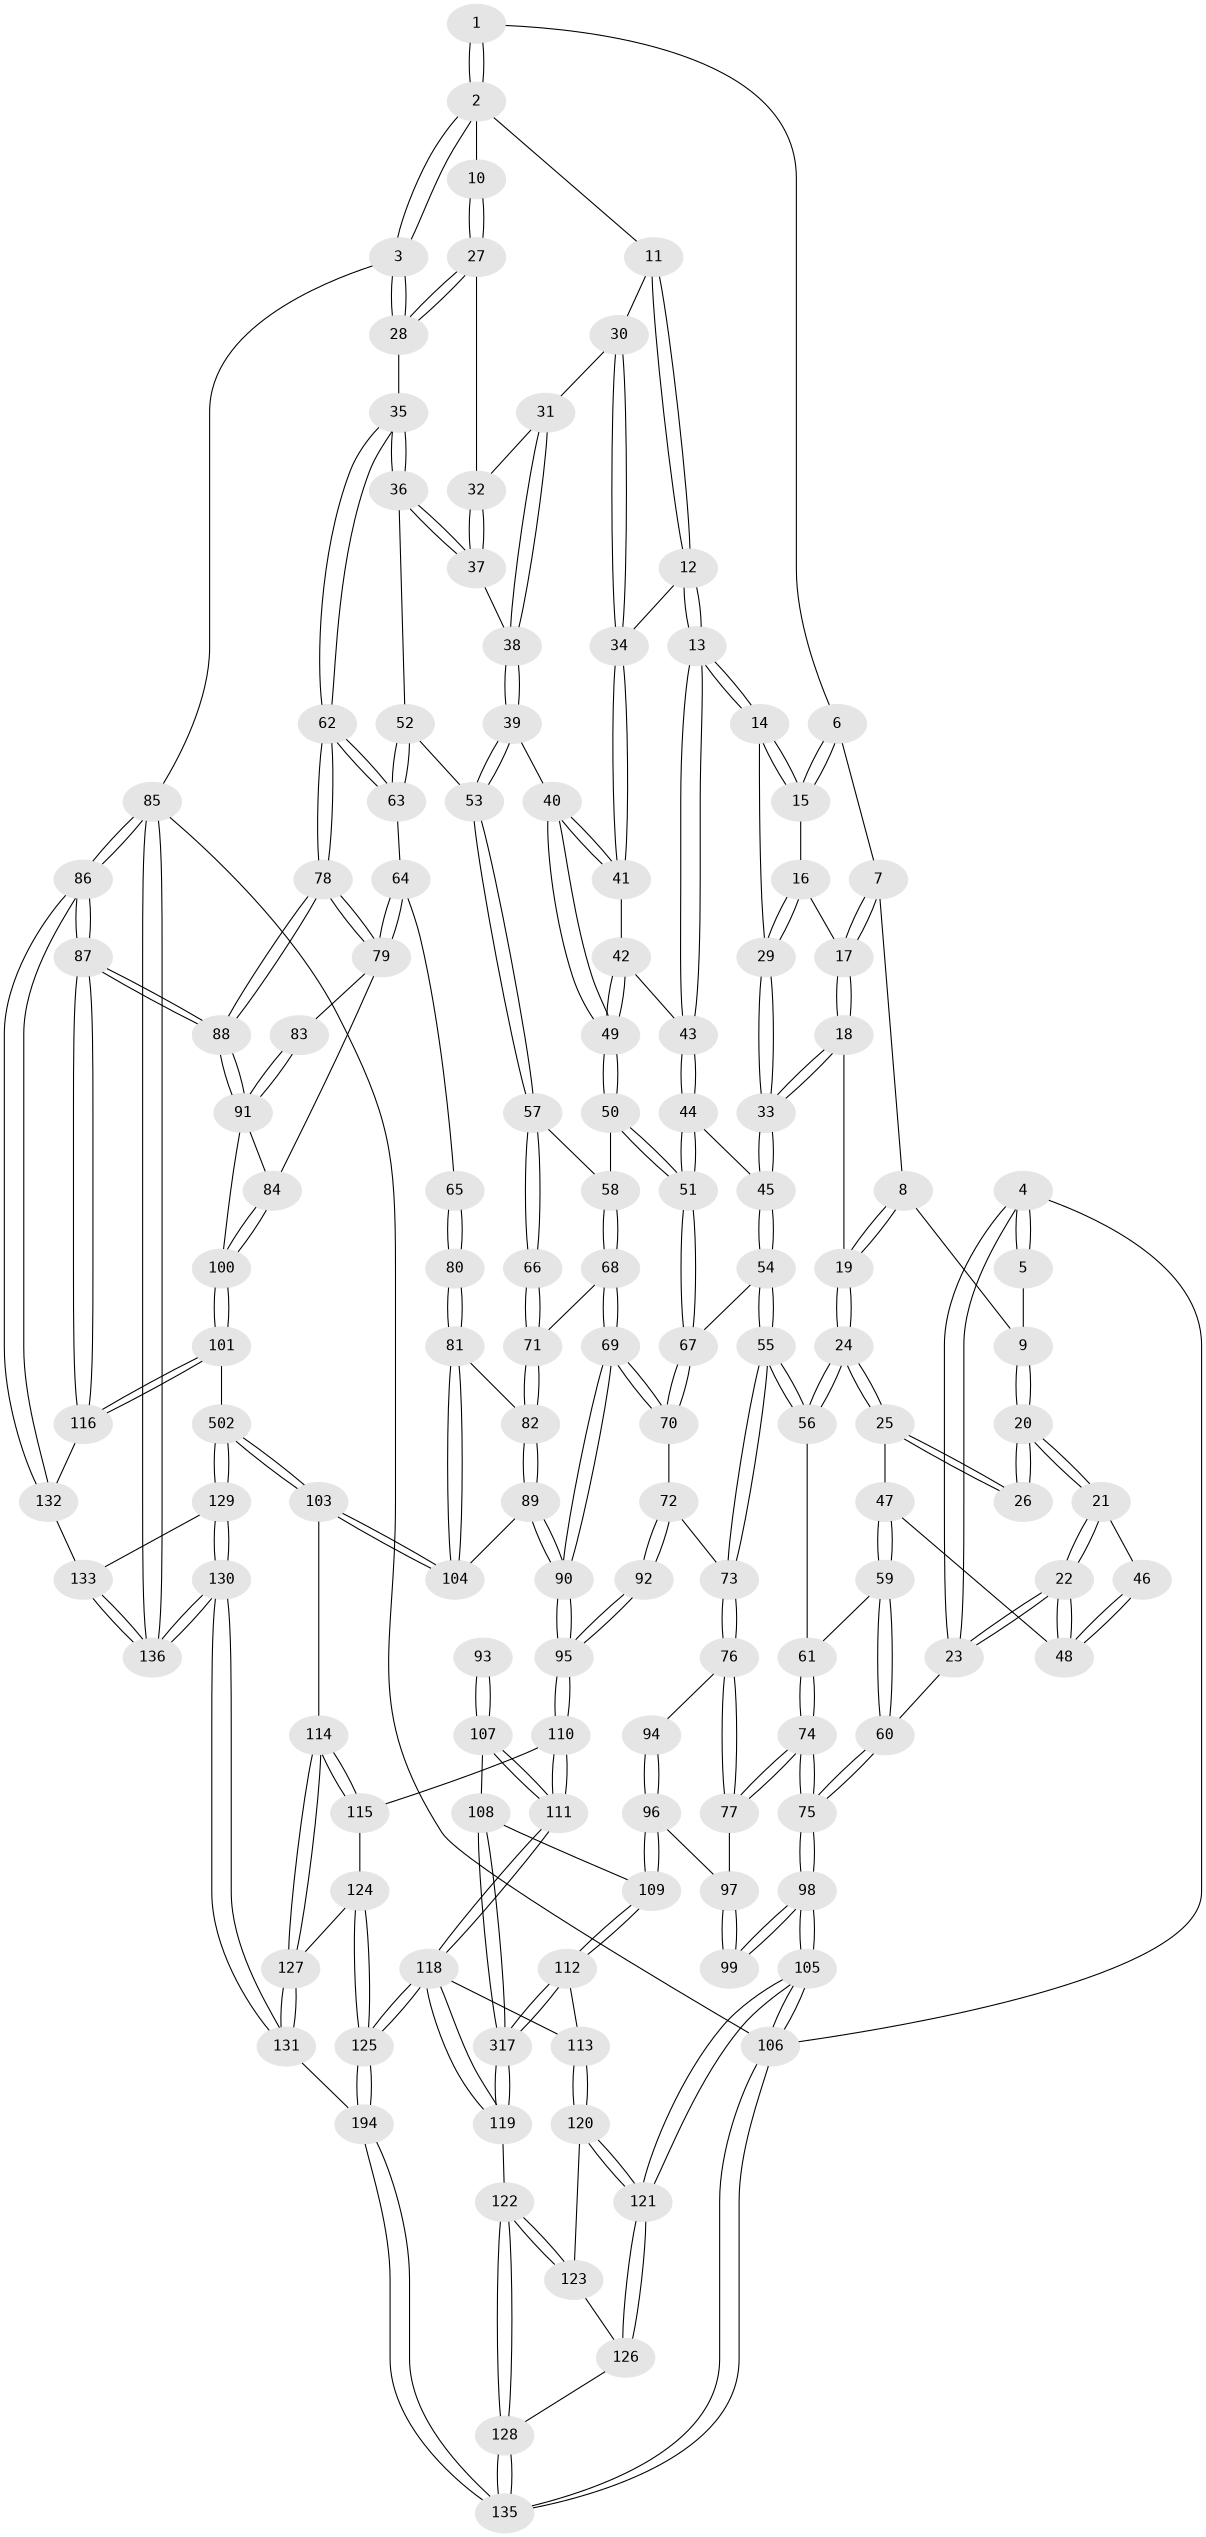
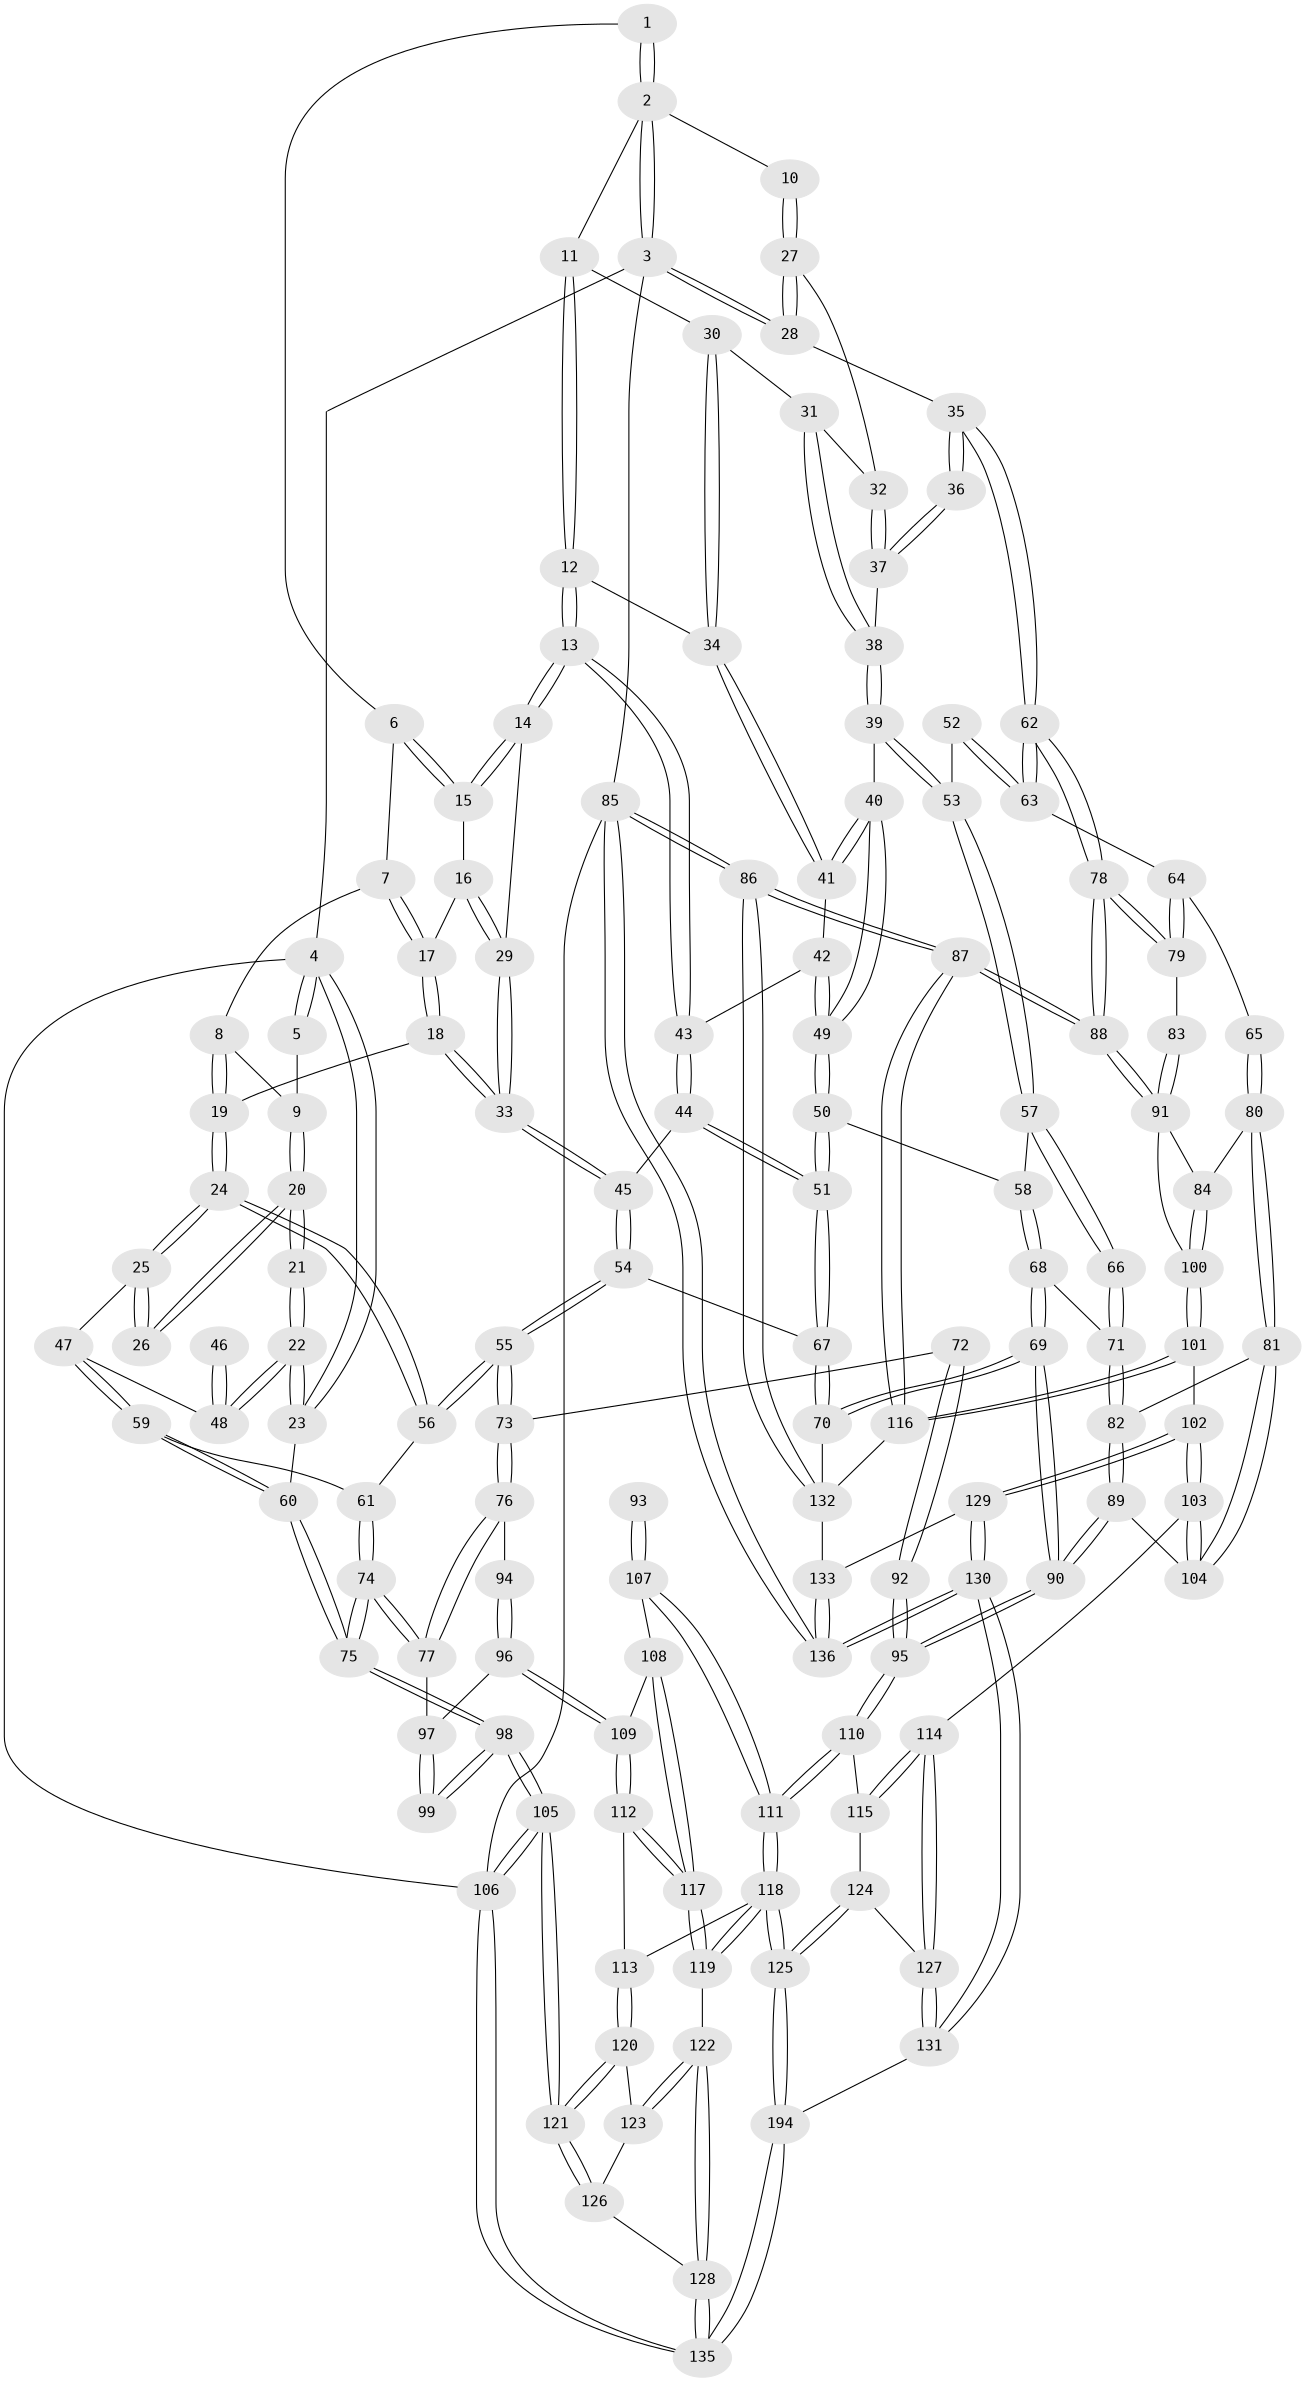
none -> (326, 510)
(402, 607) -> none
(329, 1075) -> (1229, 1152)
(222, 1424) -> (1194, 1424)
(669, 1463) -> (822, 1463)
(1122, 1541) -> none
(502, 2047) -> (693, 1891)
